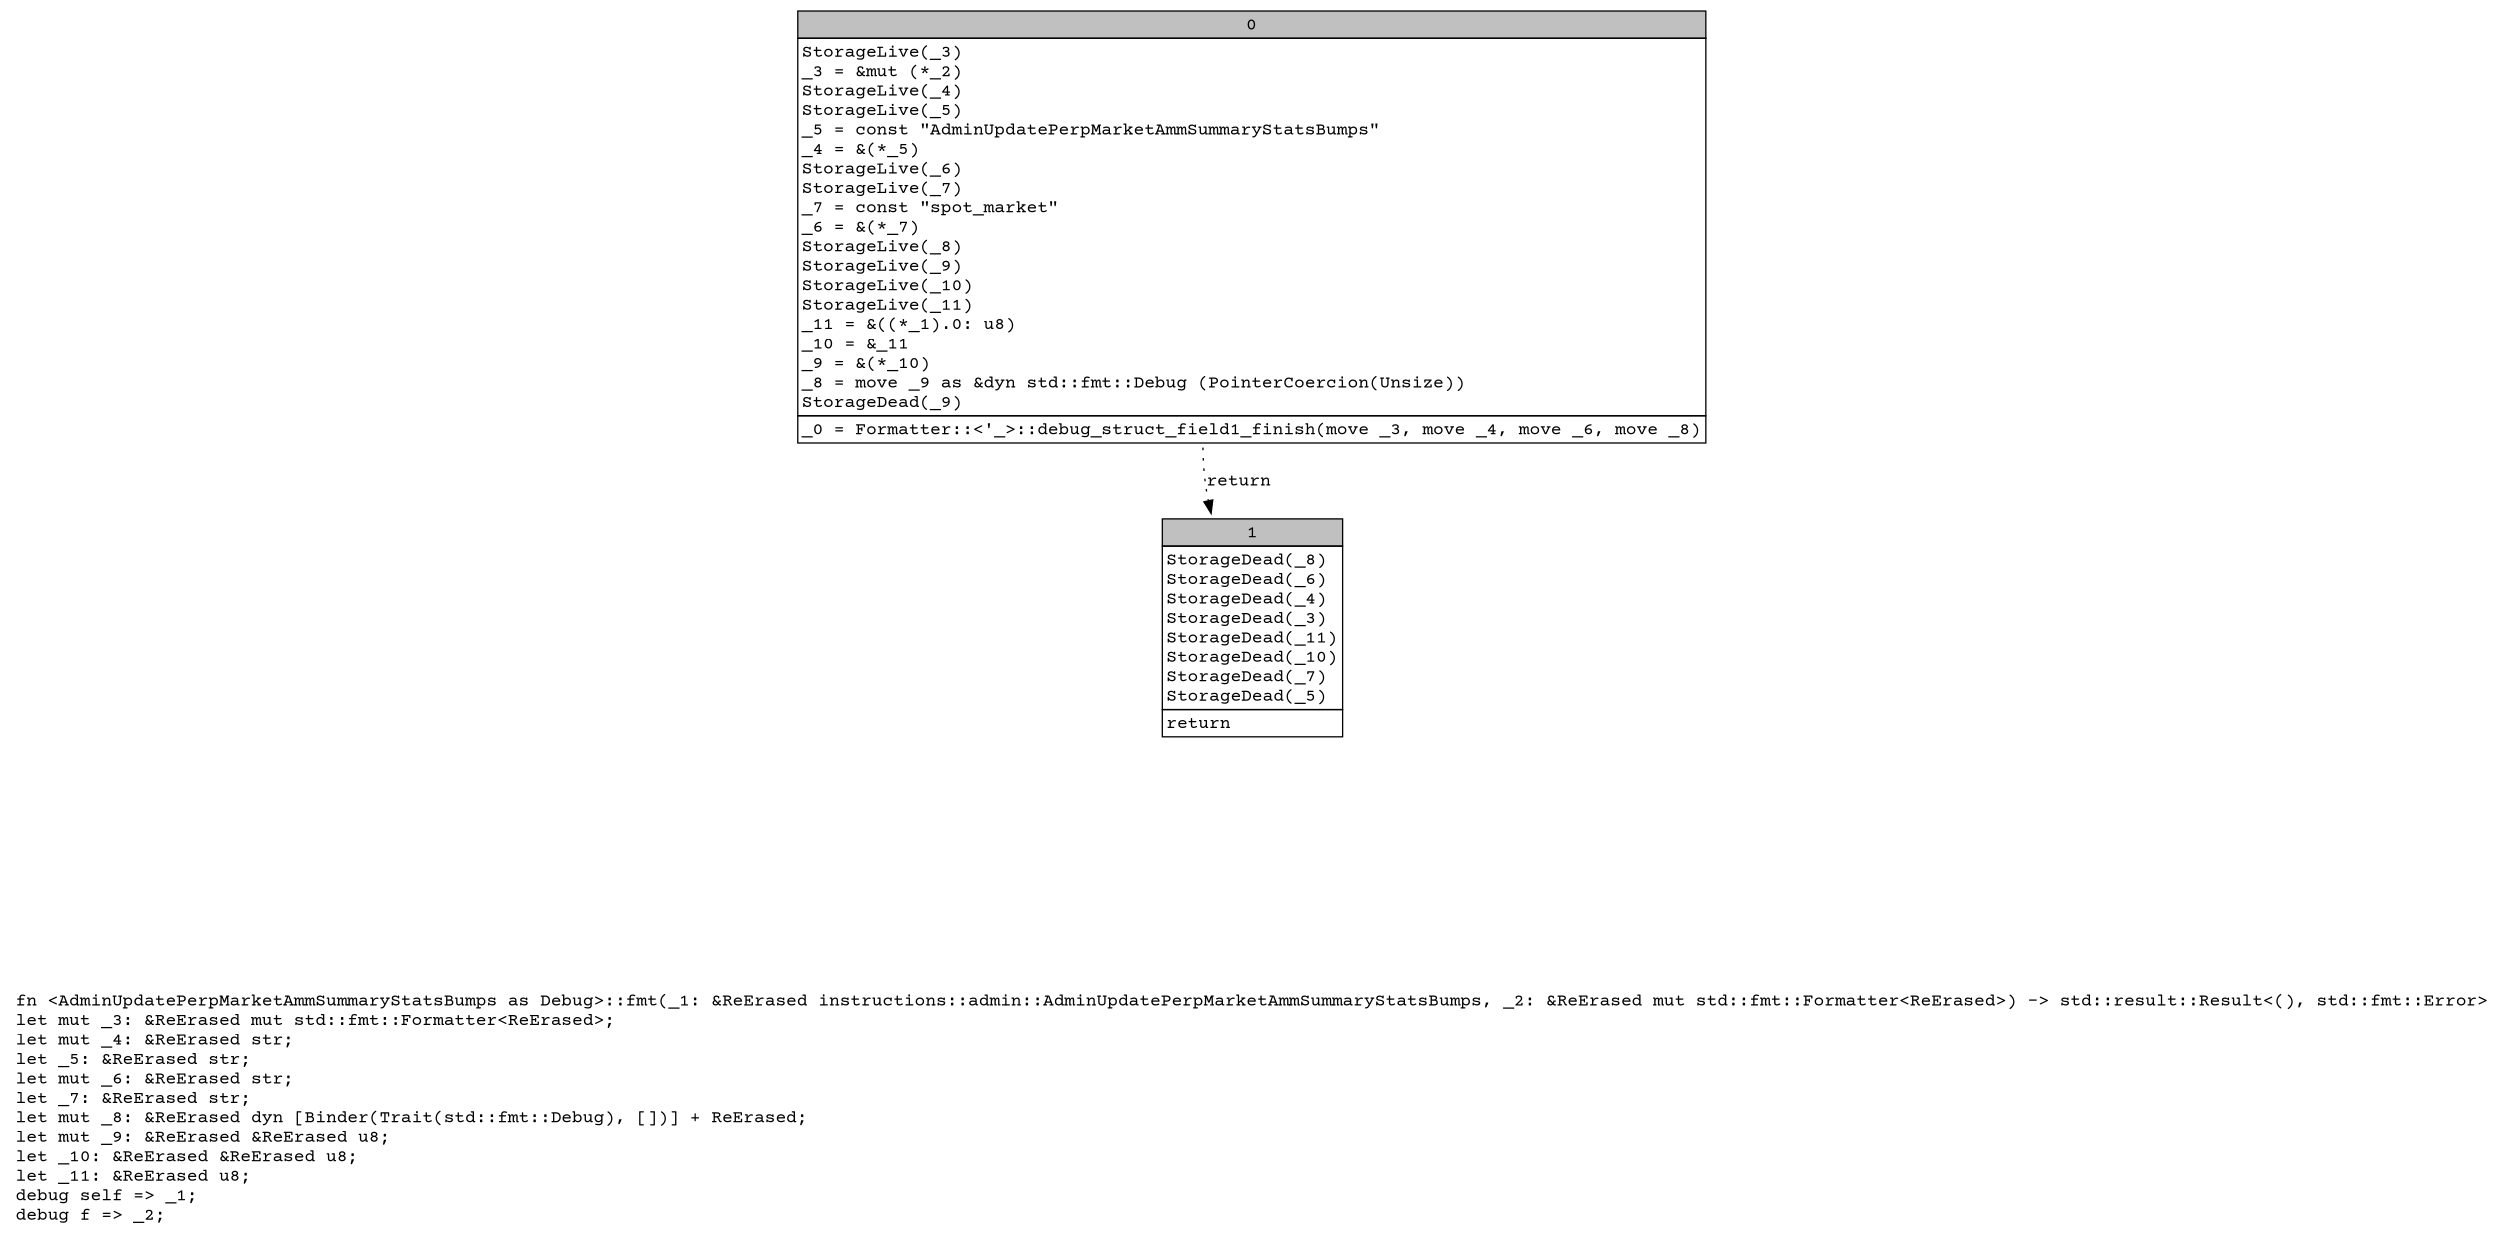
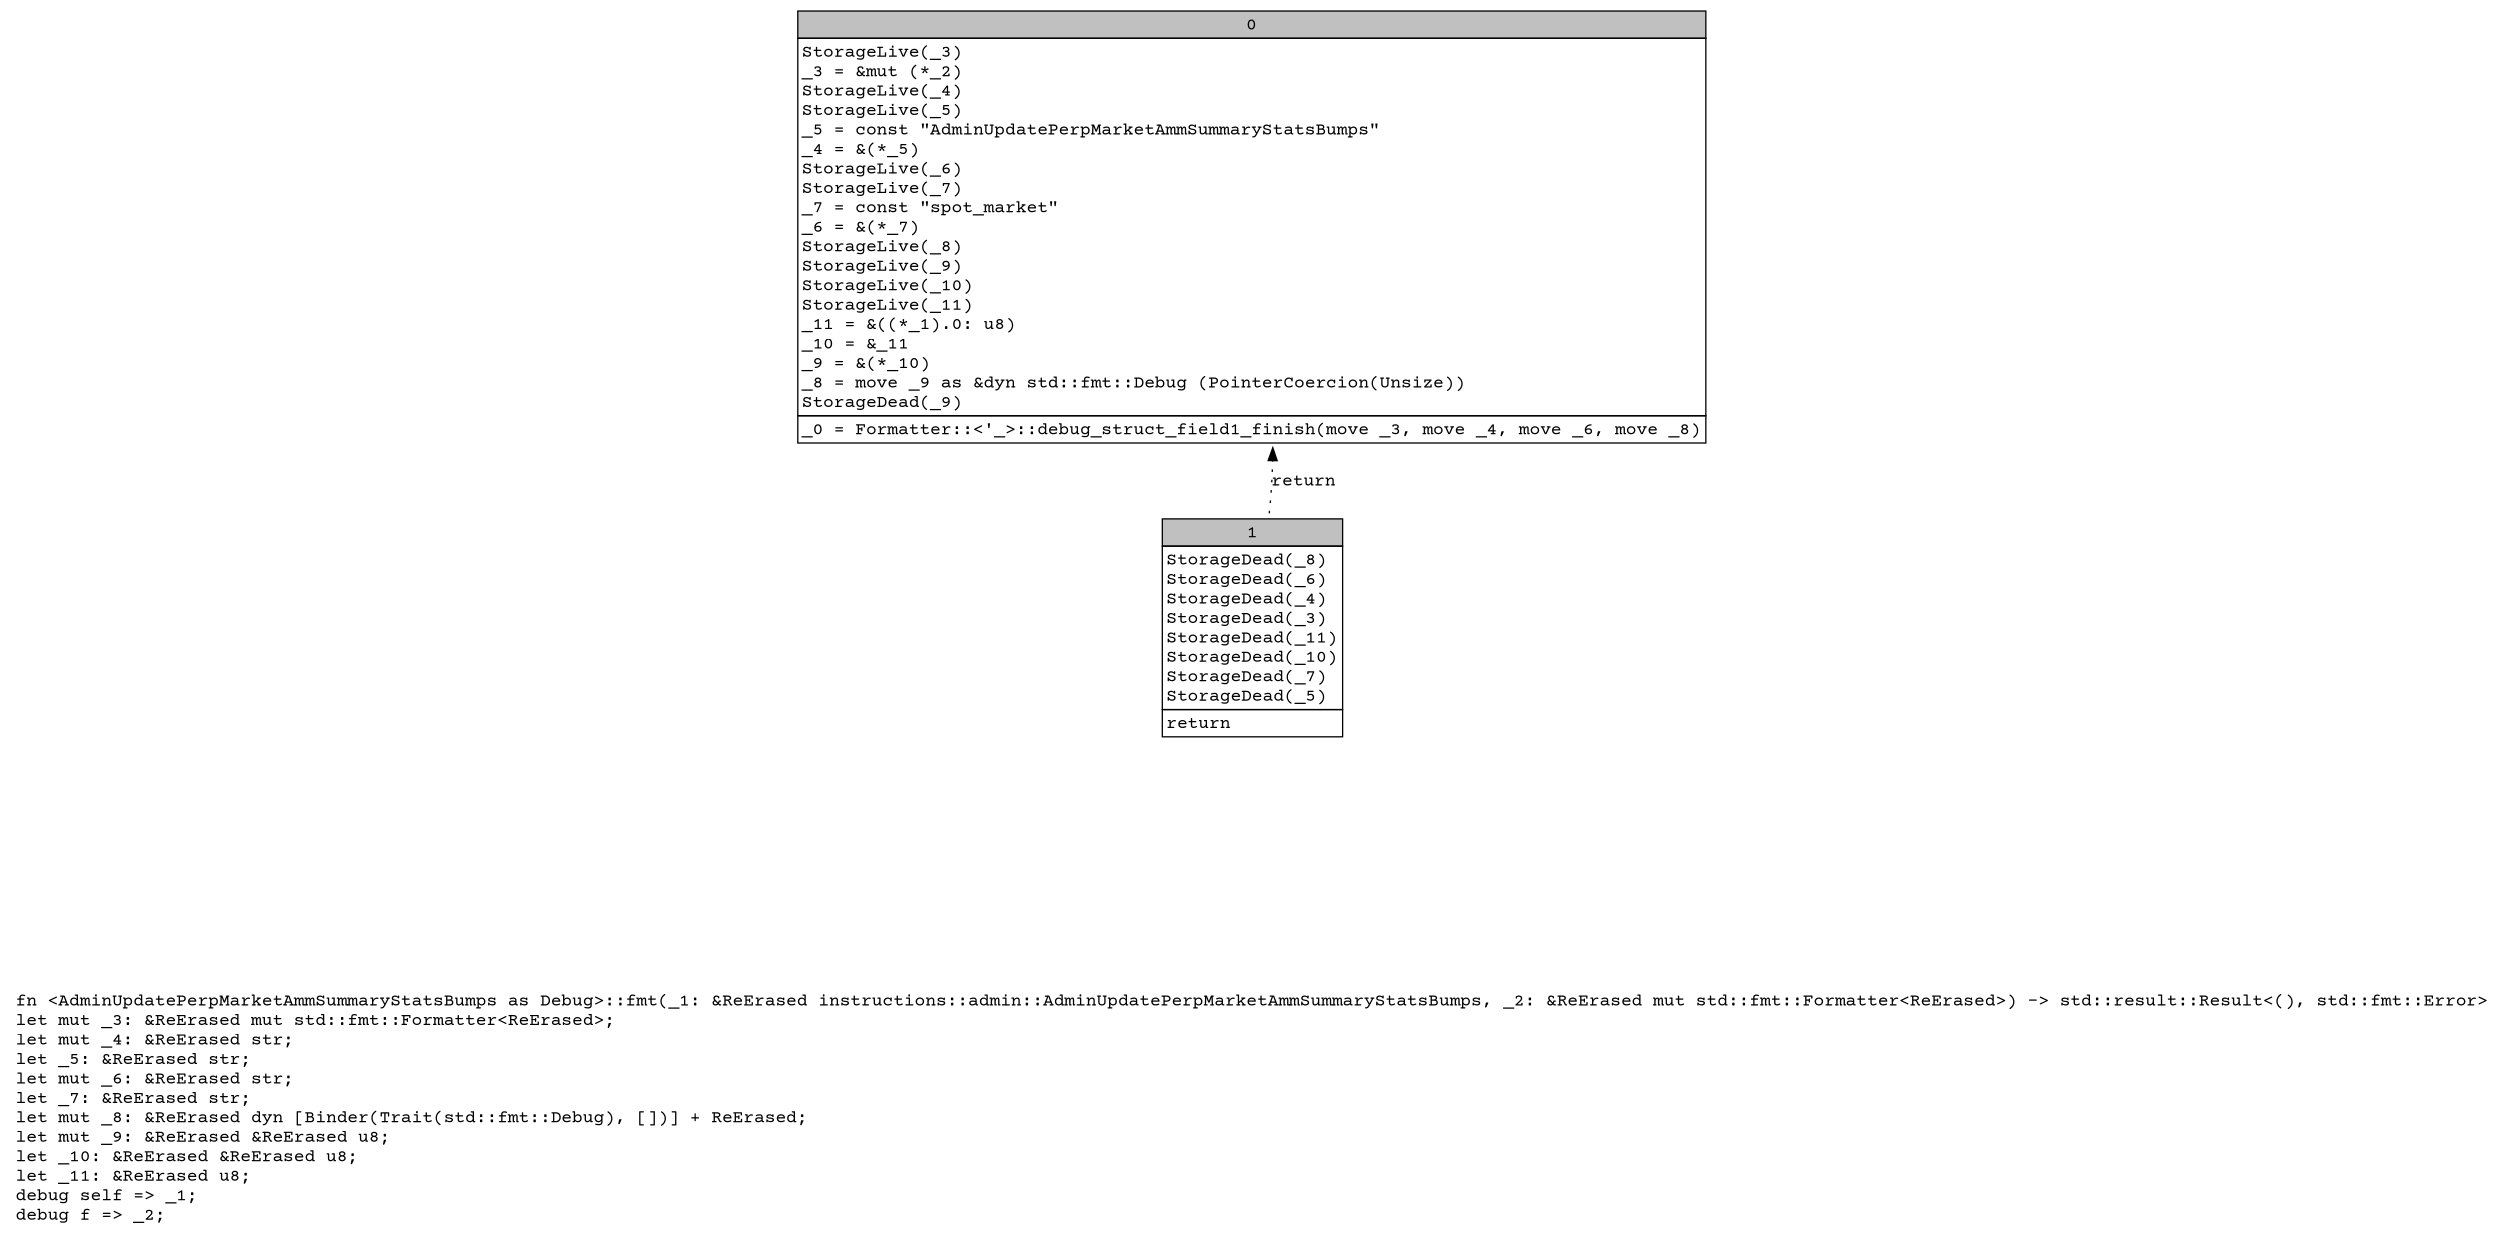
(1204, 474) -> (1271, 487)
